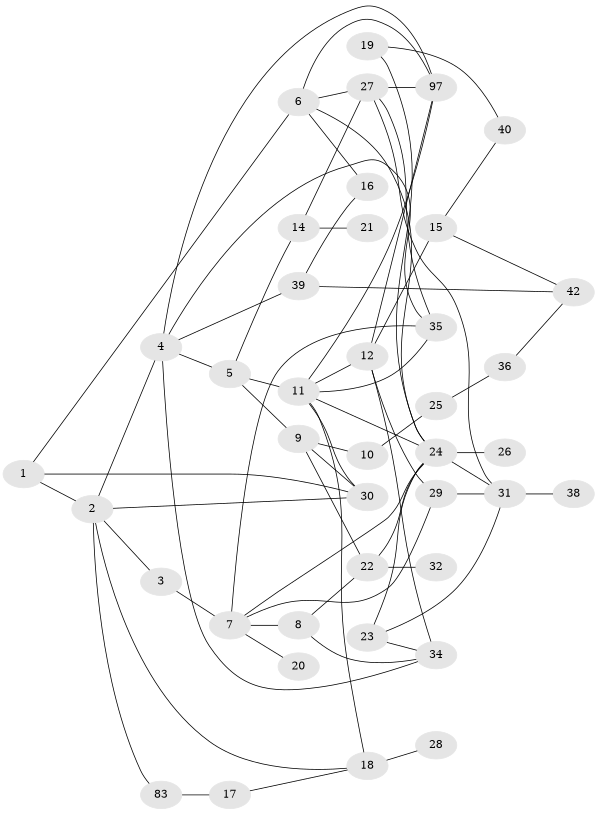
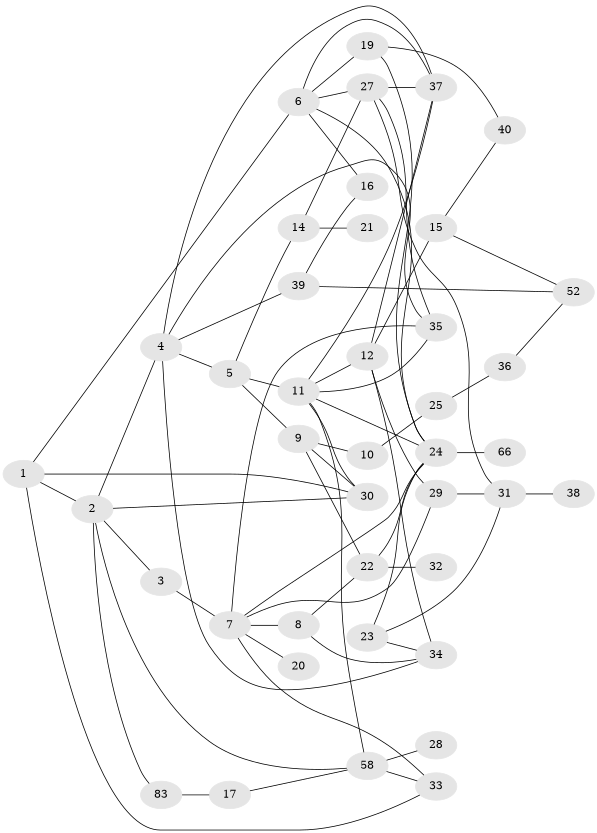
none -> (333, 74)
(436, 88) -> (436, 88)
(574, 292) -> (574, 292)
(505, 453) -> (505, 453)
(471, 473) -> none
(367, 766) -> (367, 766)
none -> (436, 786)
